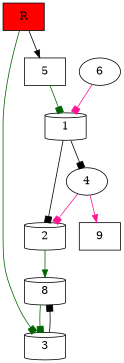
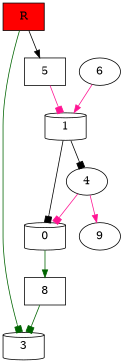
(85, 95) -> (85, 95)
(54, 96) -> (54, 96)
(45, 236) -> (45, 236)
(100, 236) -> (100, 236)
(45, 291) -> (45, 291)
(50, 323) -> none
